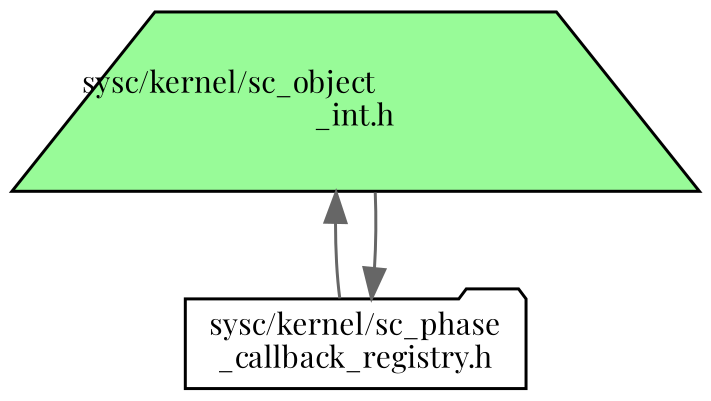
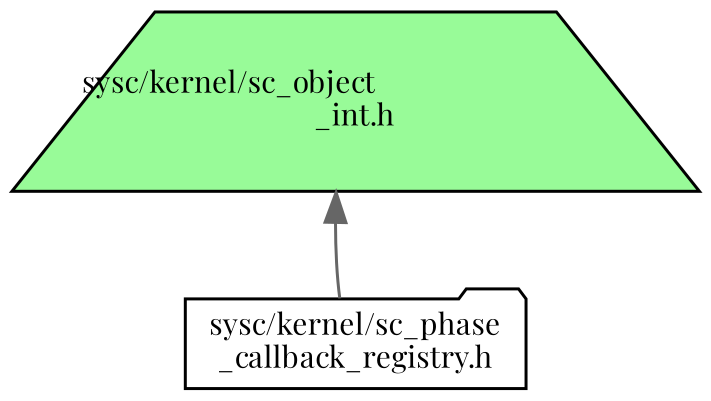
(376, 230) -> none
